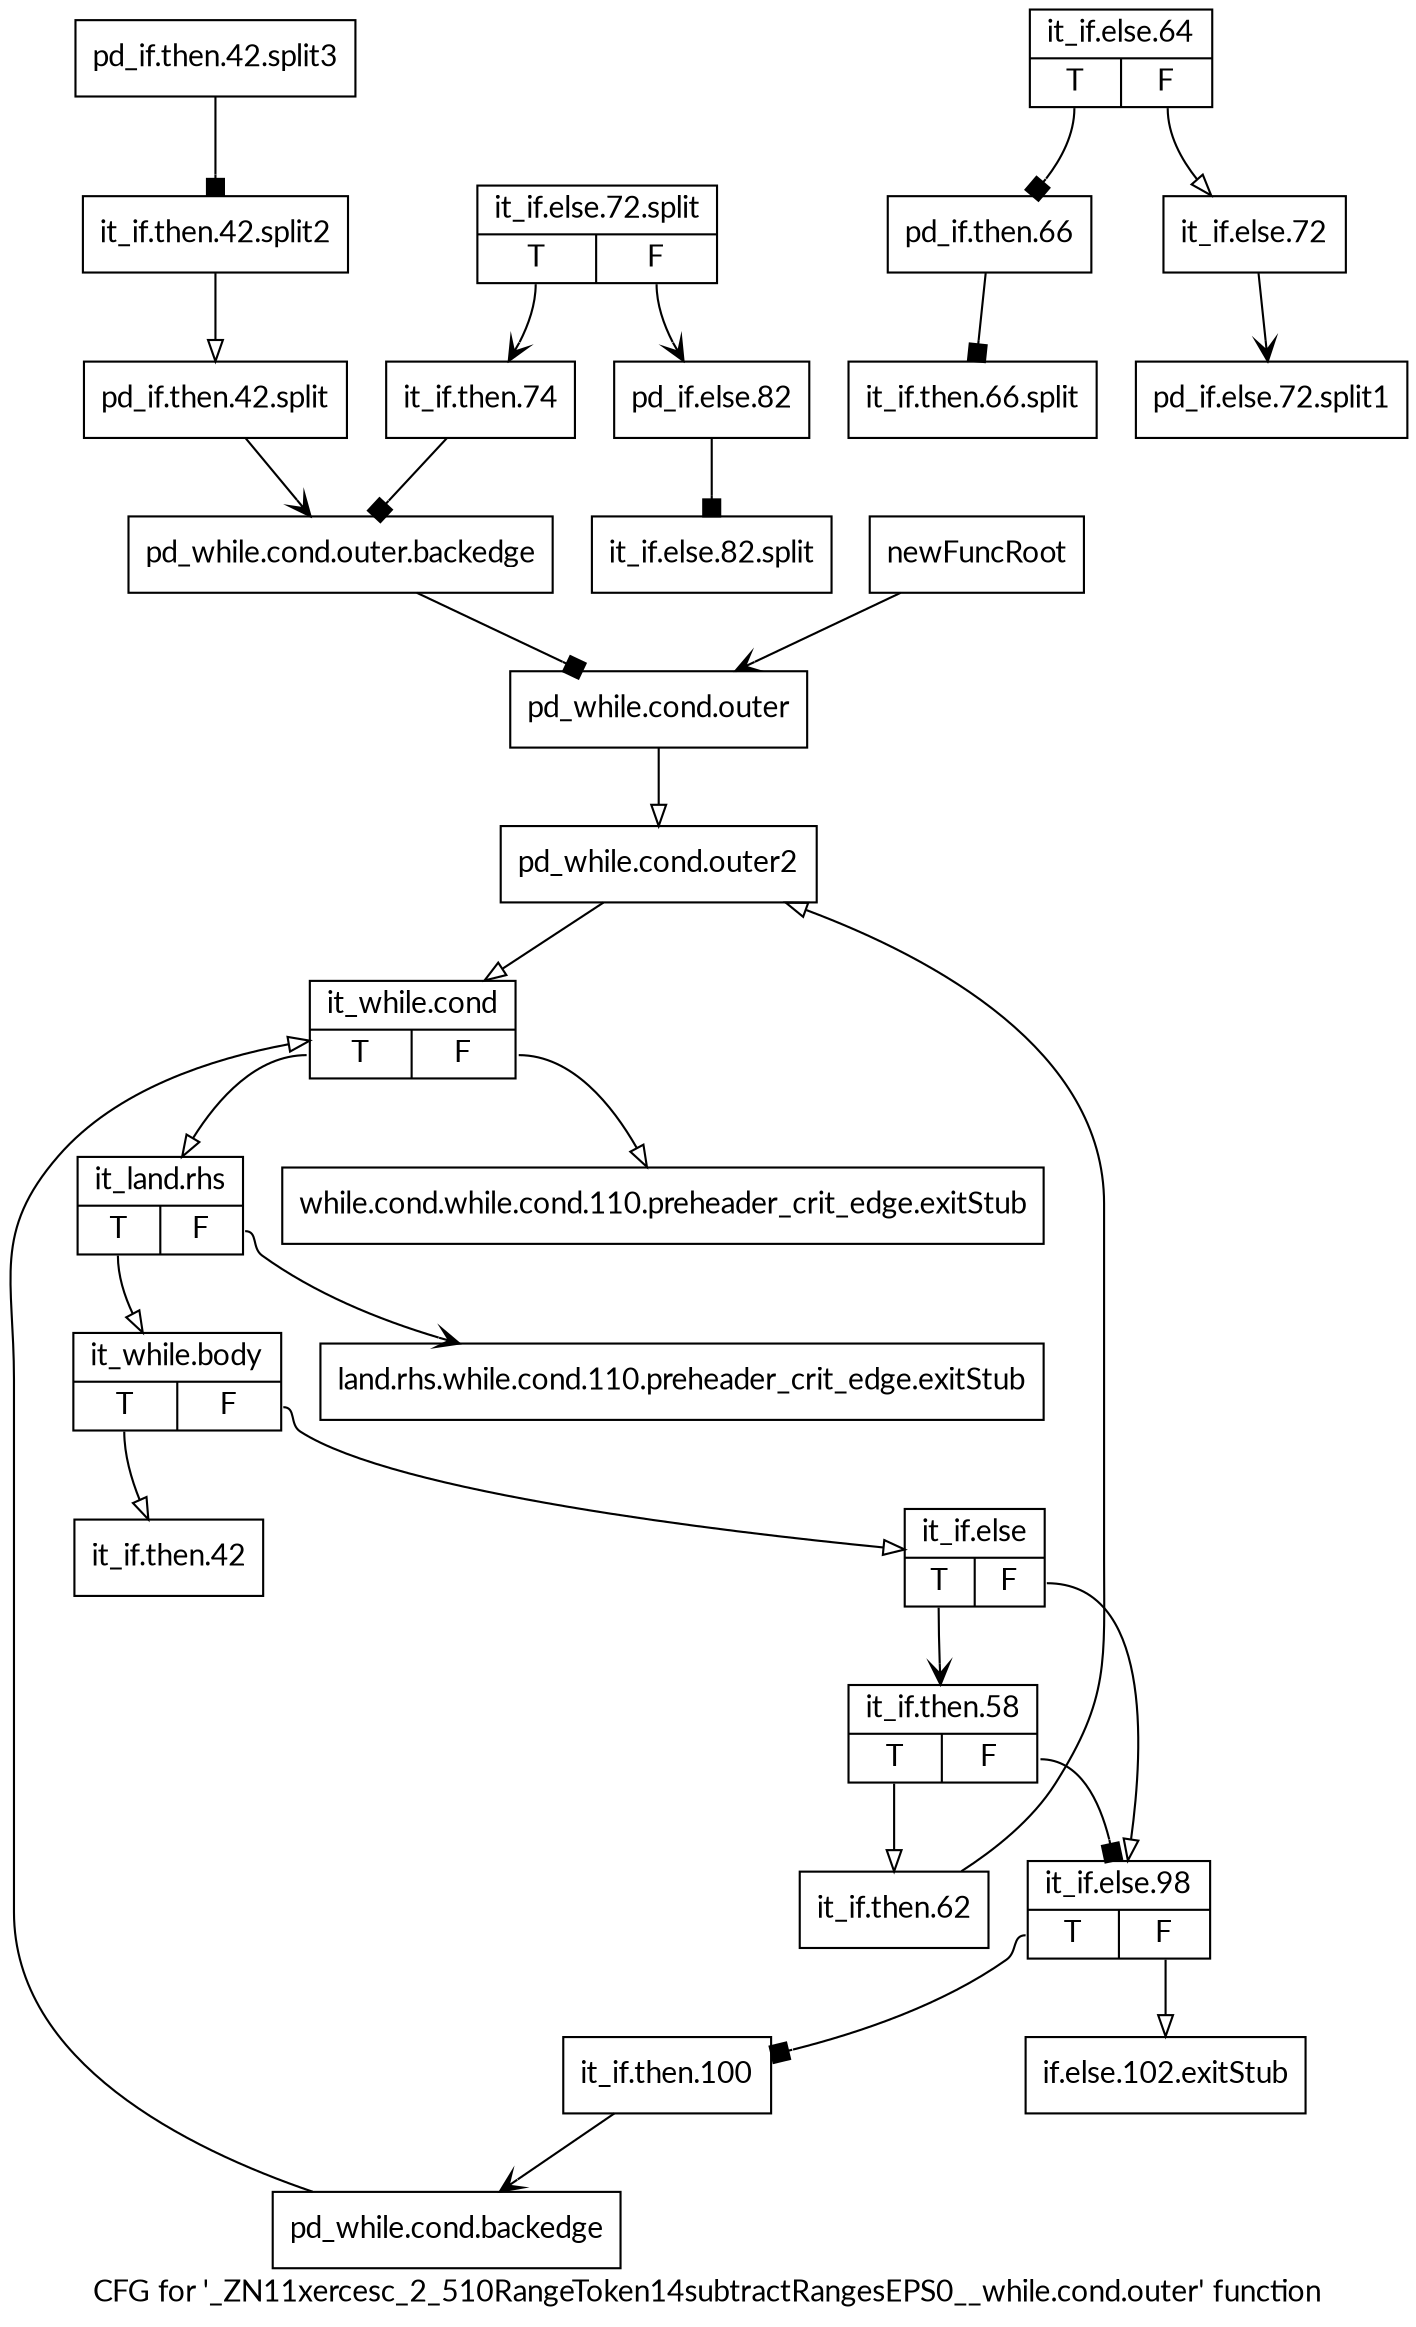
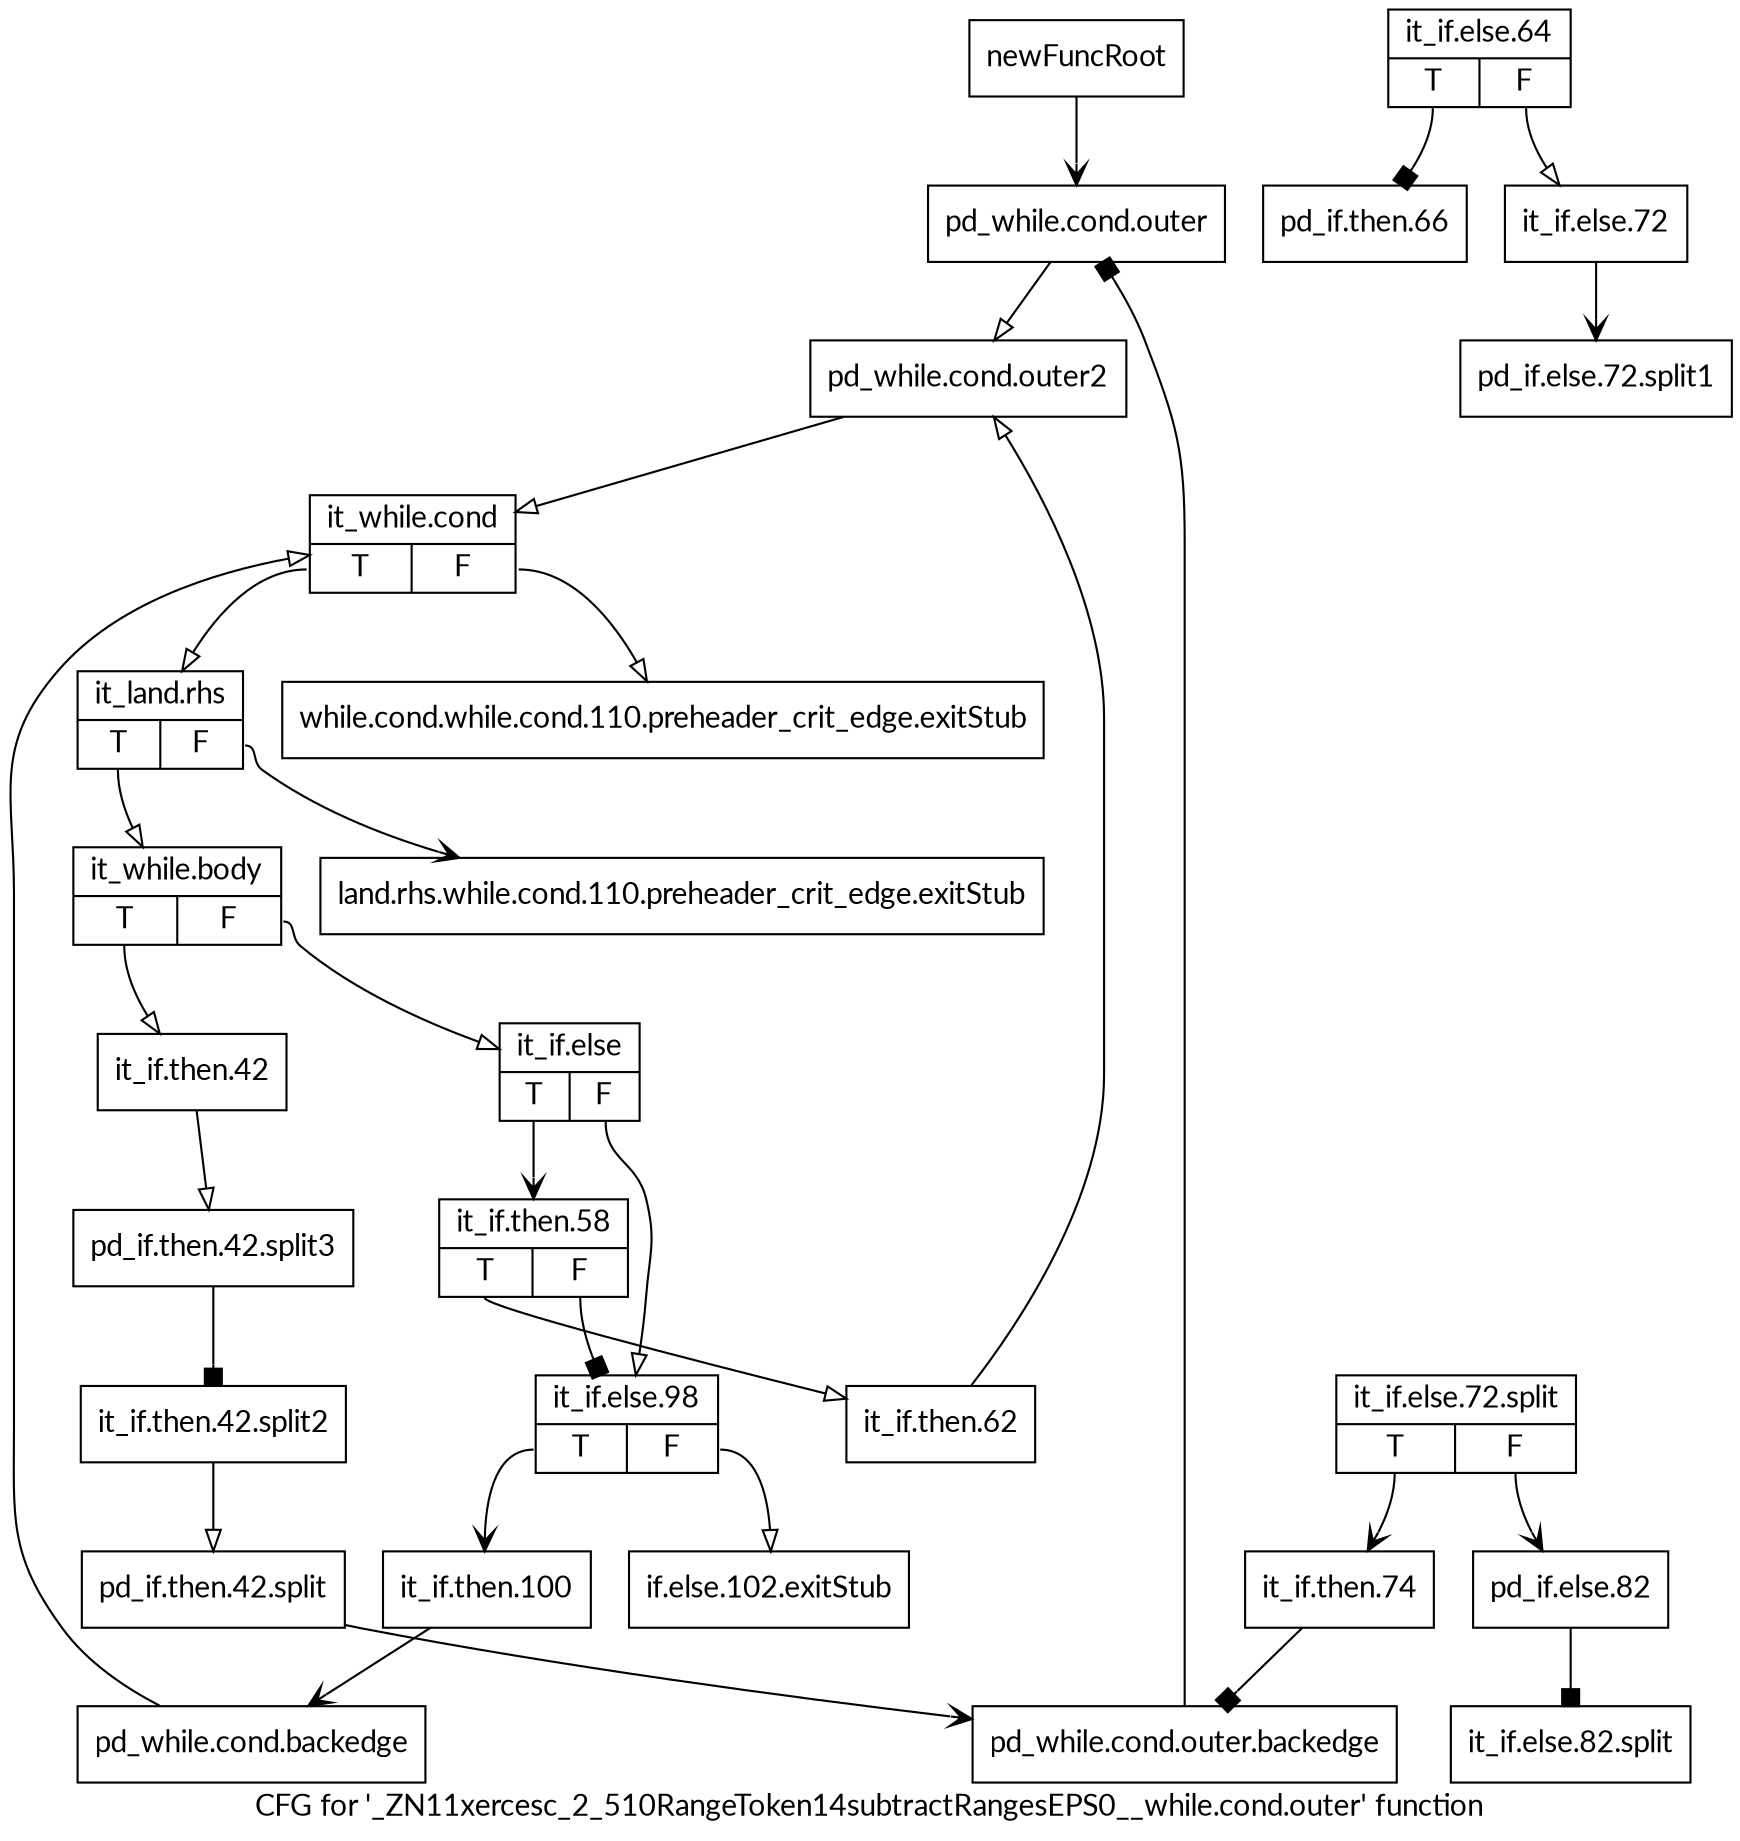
(973, 400) -> none
none -> (201, 1149)
(919, 2008) -> (495, 1479)
